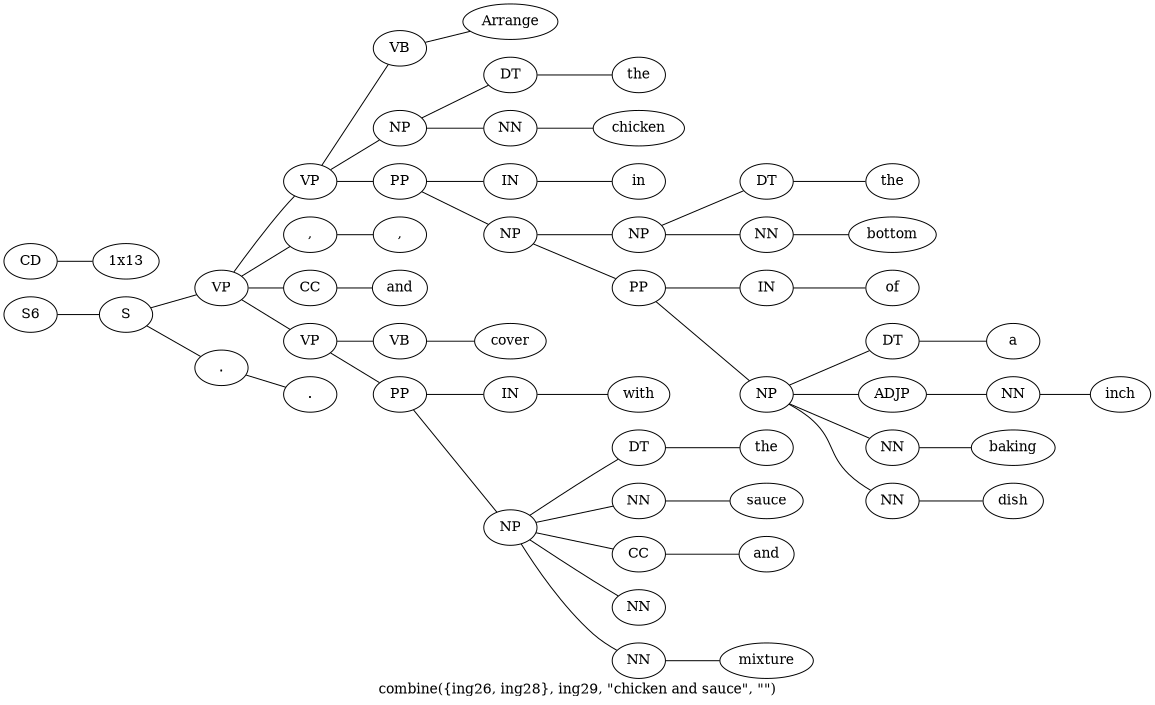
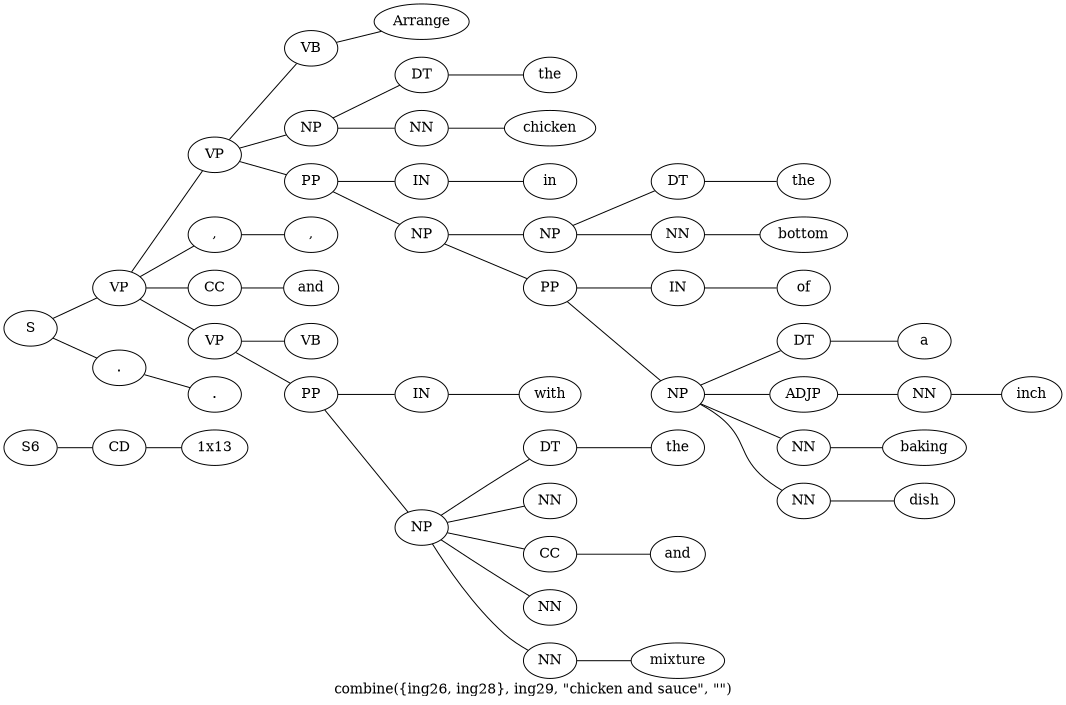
(78, 315) -> (75, 448)
(510, 341) -> none
(767, 501) -> none
